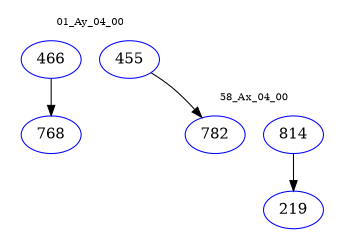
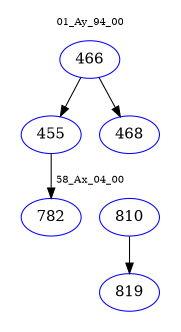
(90, 22) -> (90, 22)
none -> (73, 92)
(51, 135) -> (130, 135)
(293, 135) -> (130, 217)
(293, 210) -> (130, 292)
